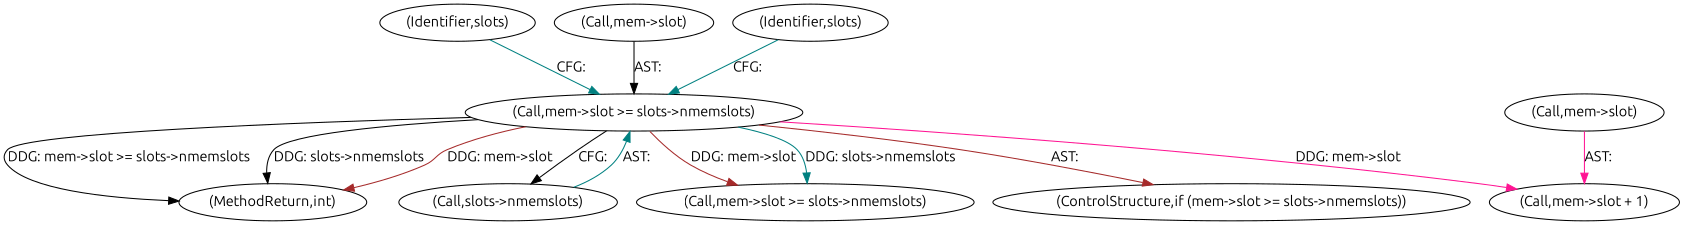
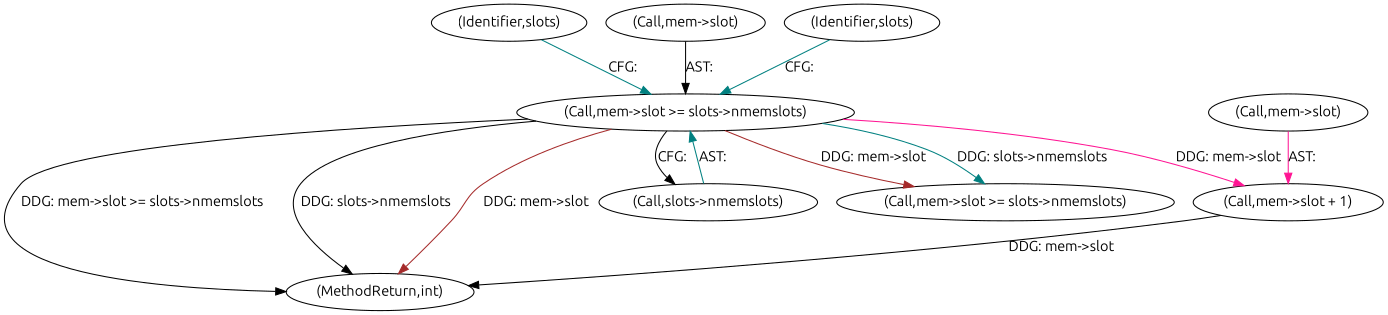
(1232, 202) -> none
none -> (851, 256)
